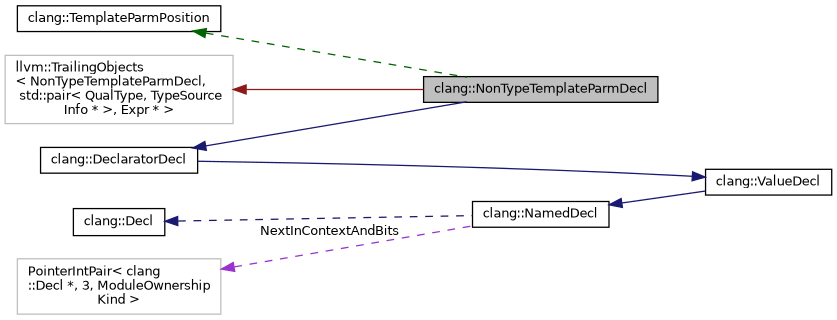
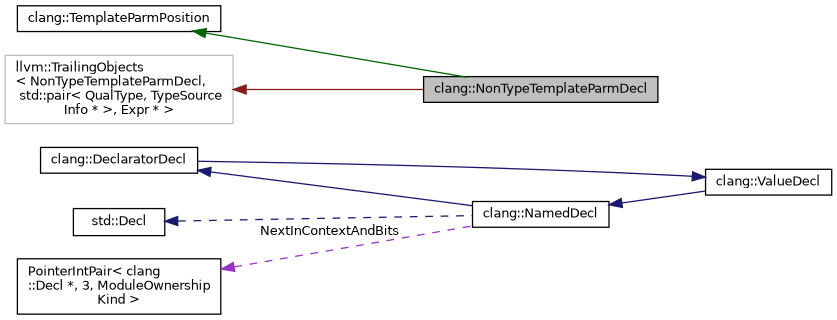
(336, 55) -> (336, 55)
(336, 124) -> (341, 189)
(119, 222) -> (119, 222)
(119, 286) -> (119, 286)
